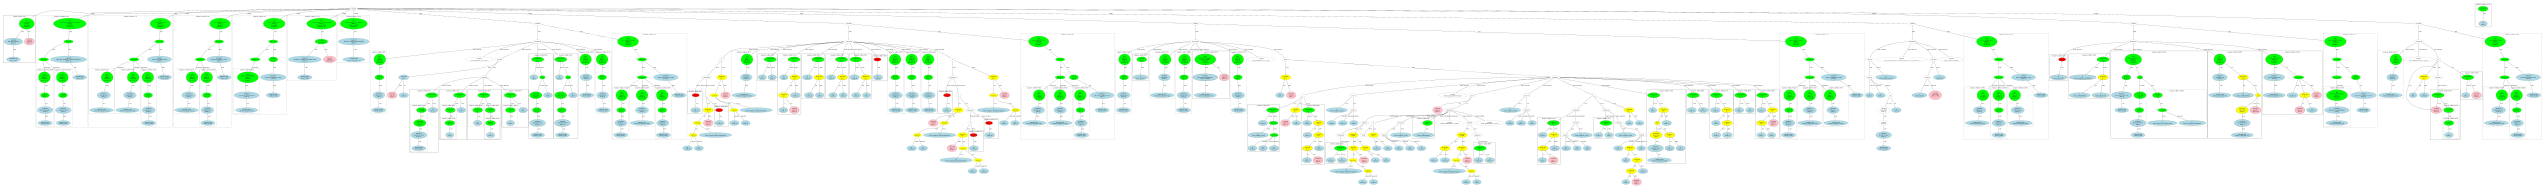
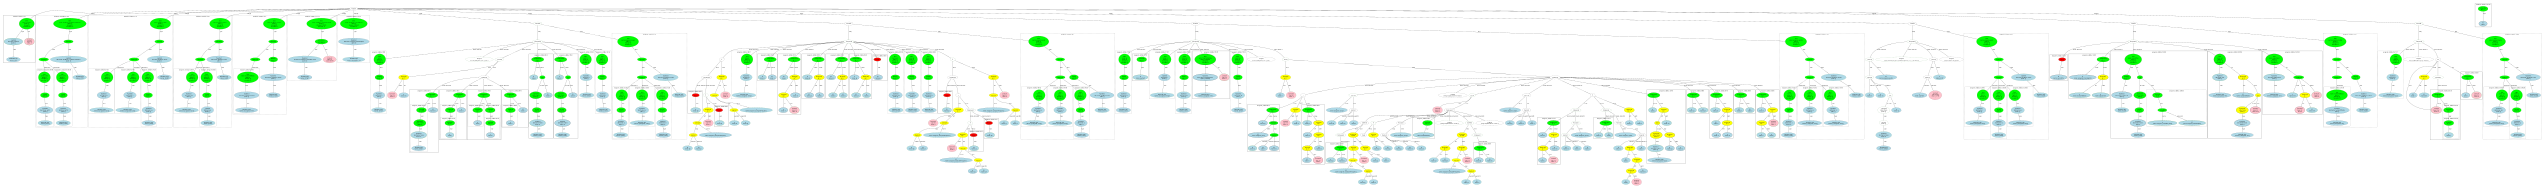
(404, 77) -> (404, 77)
